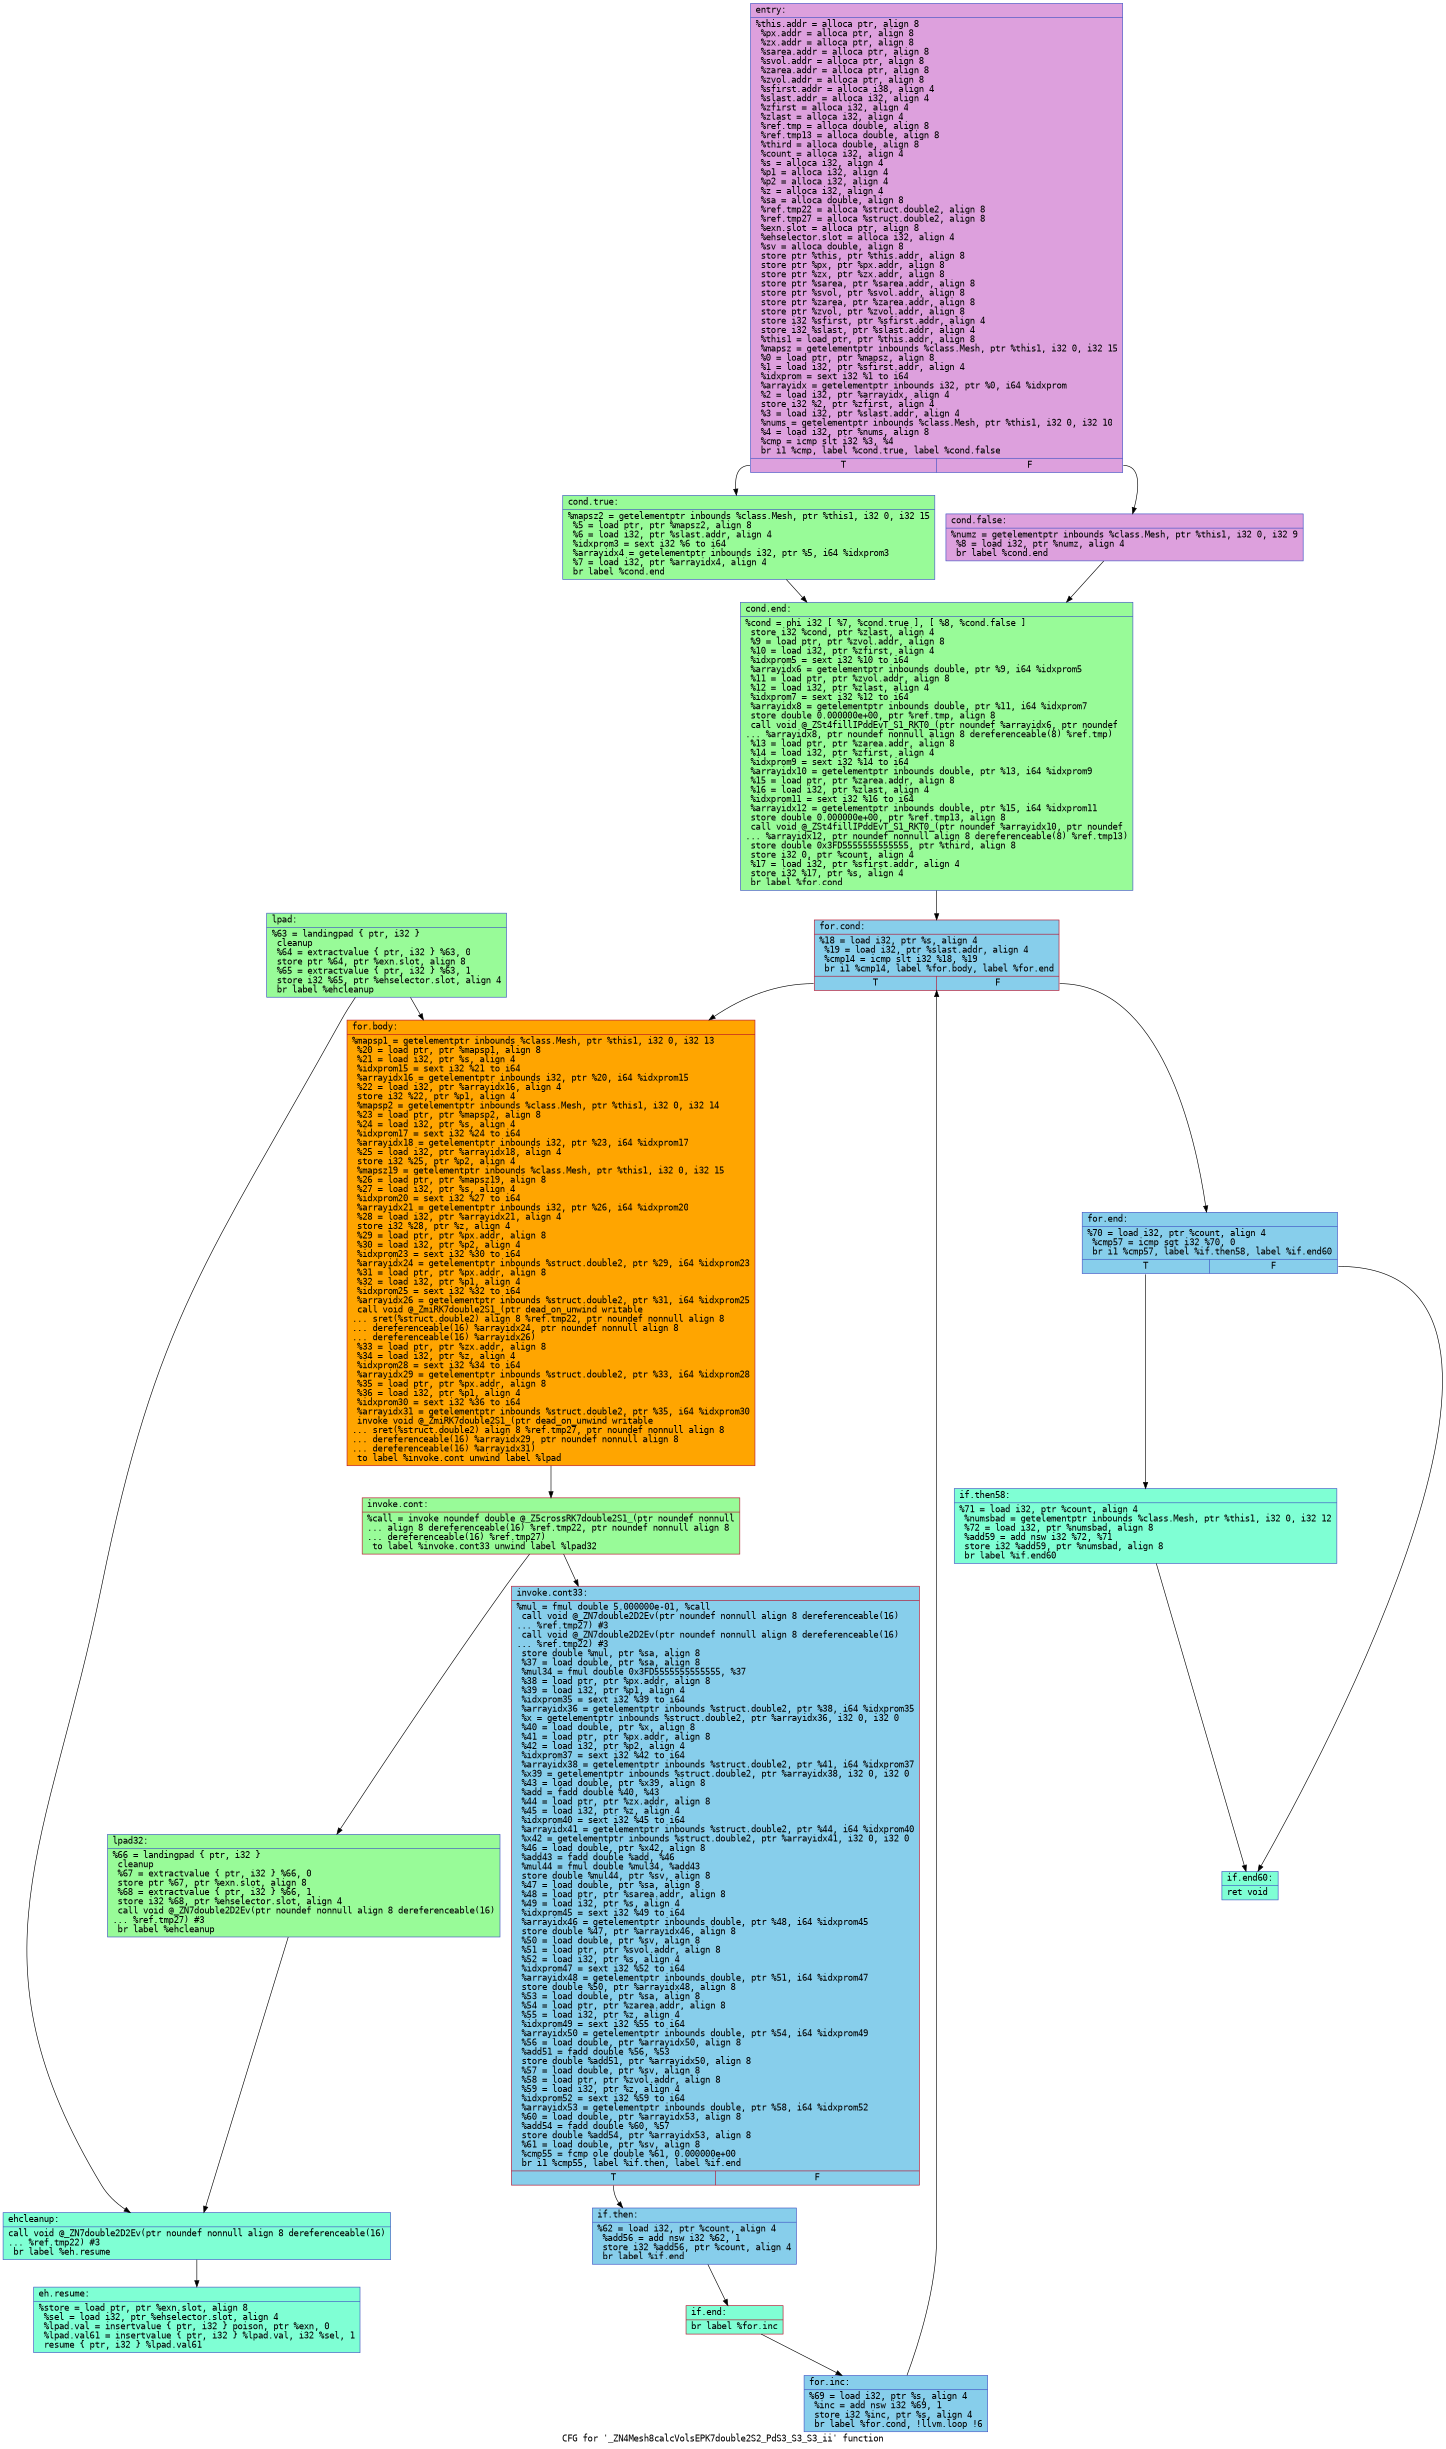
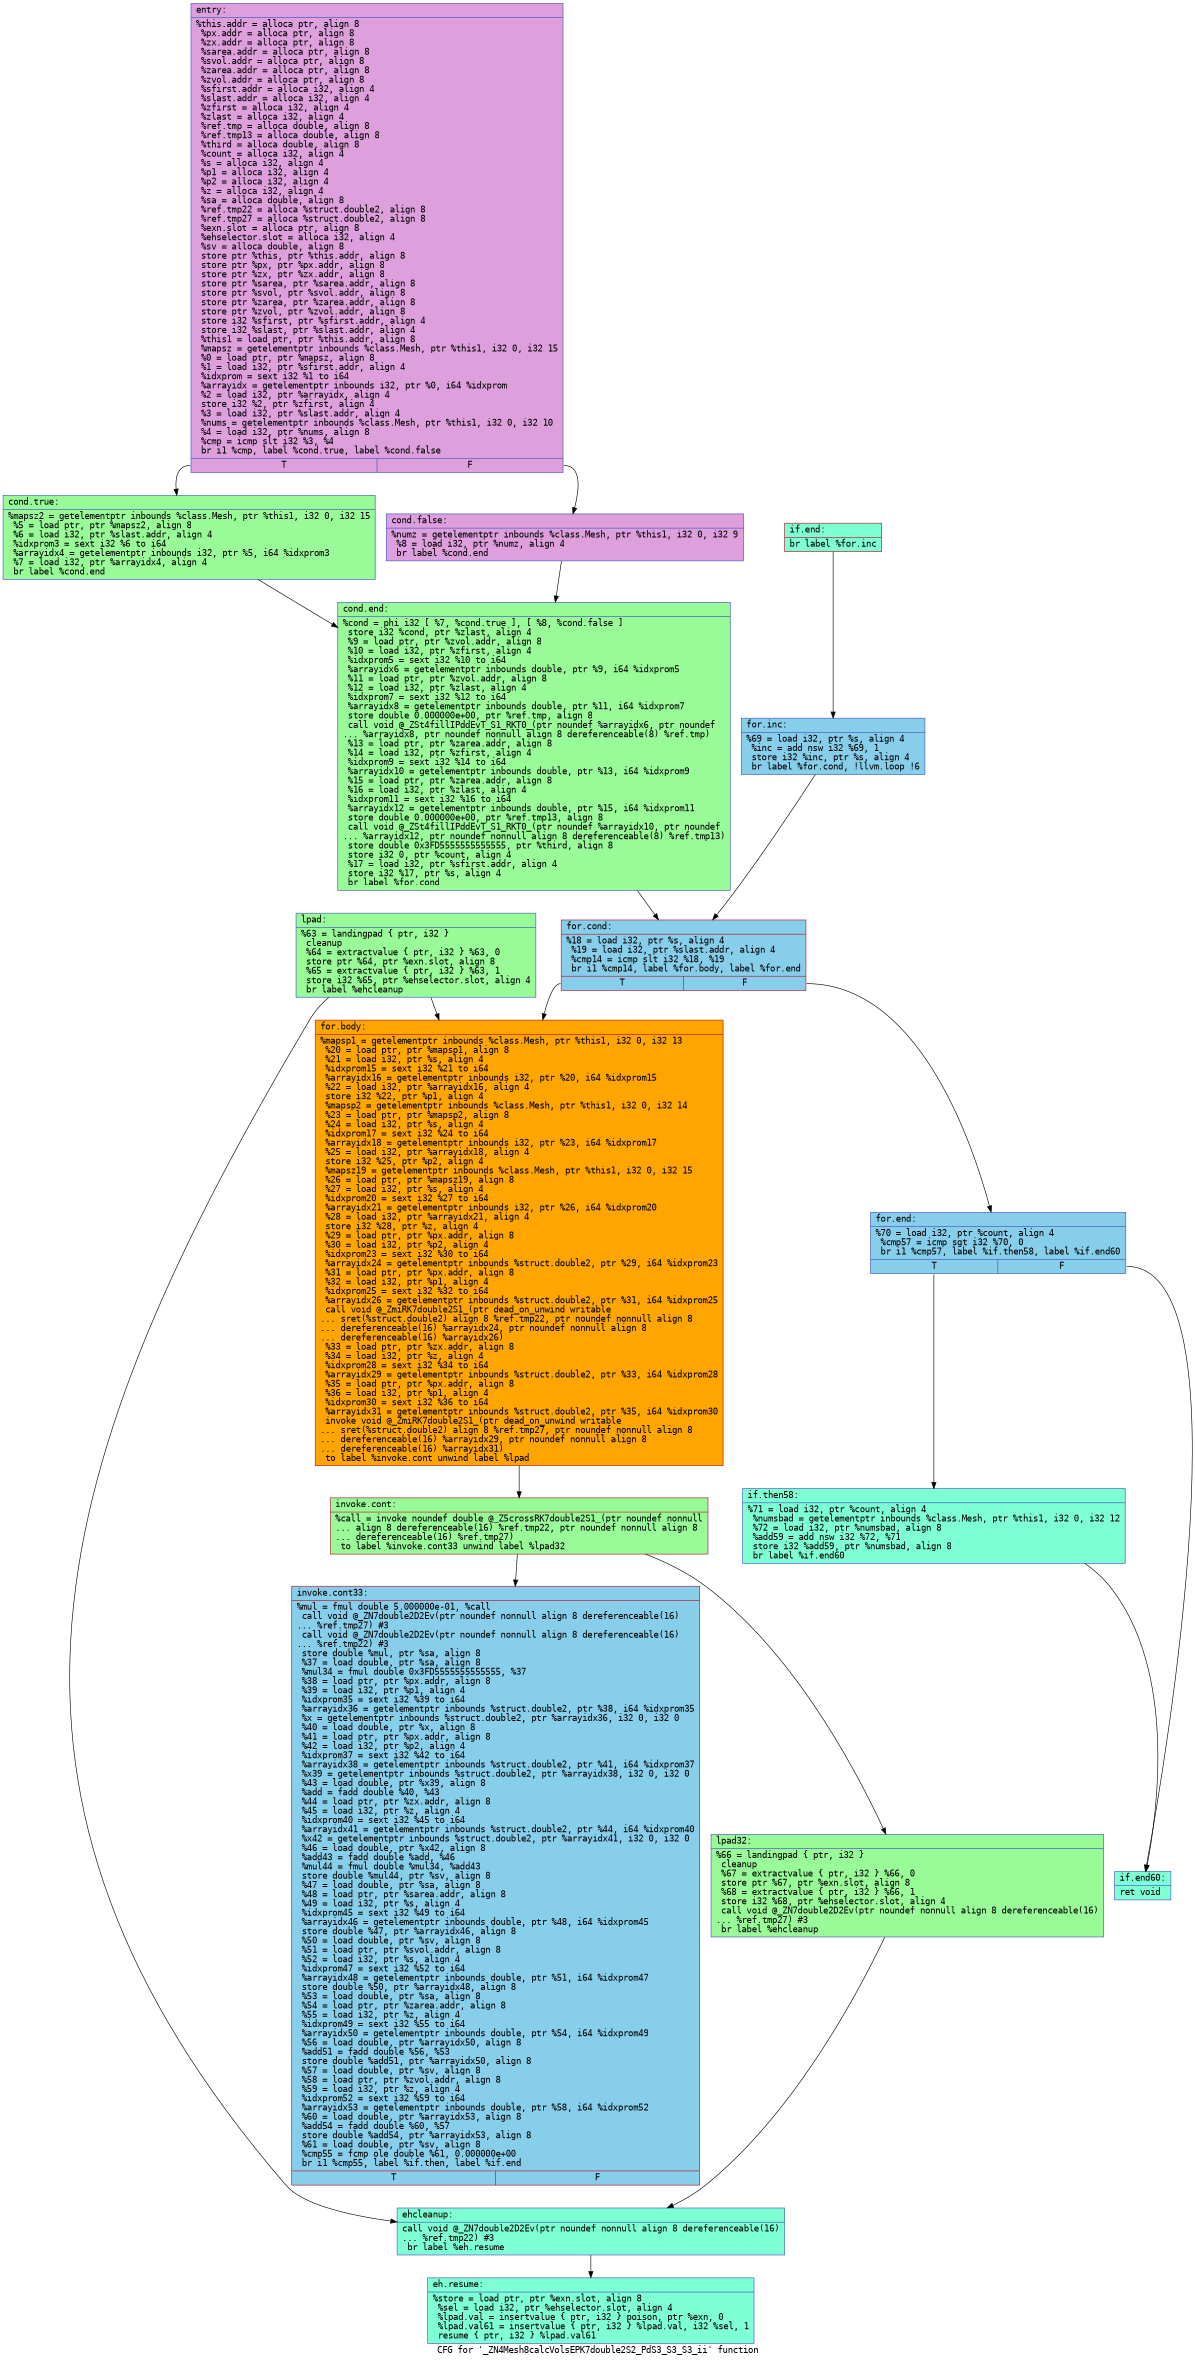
(845, 89) -> (285, 89)
(694, 2236) -> none
